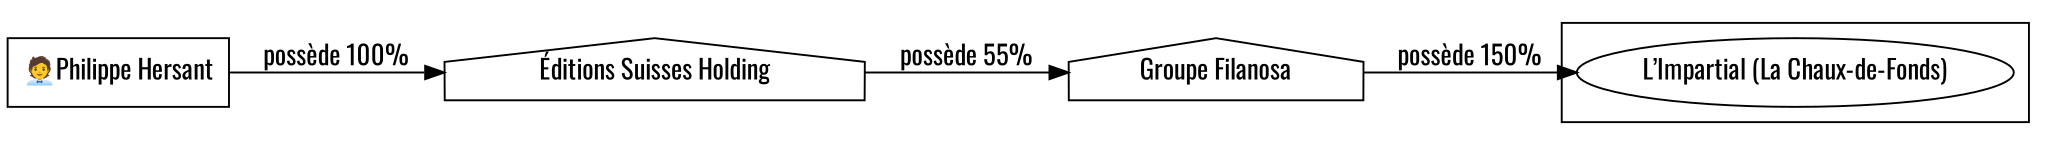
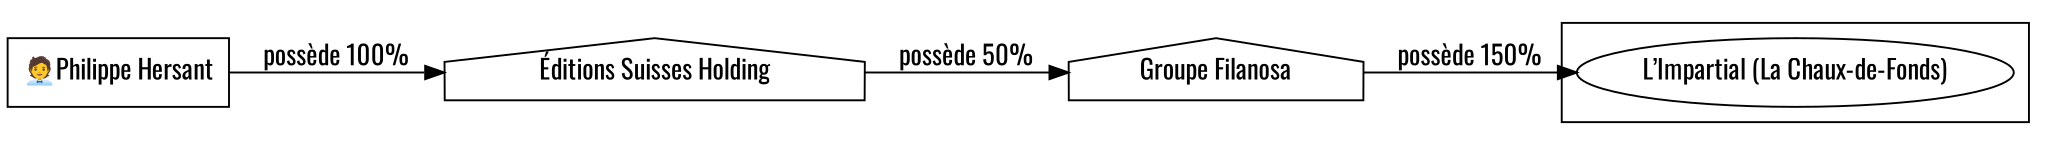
(967, 58) -> (967, 58)
